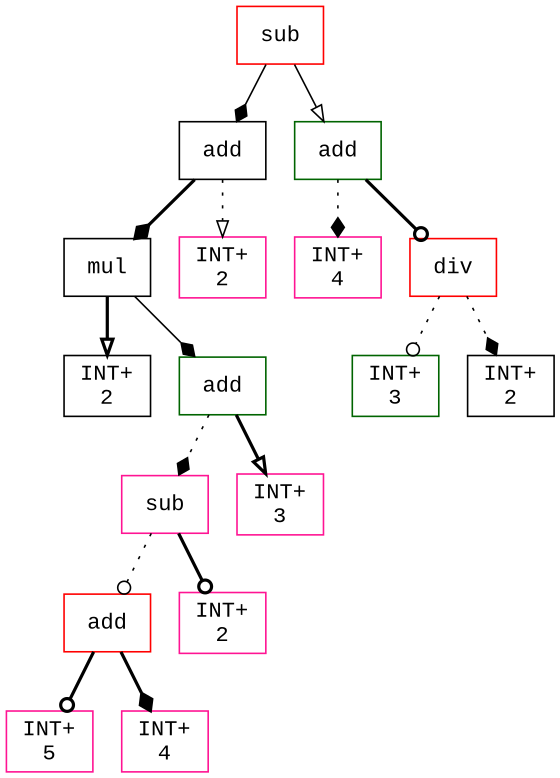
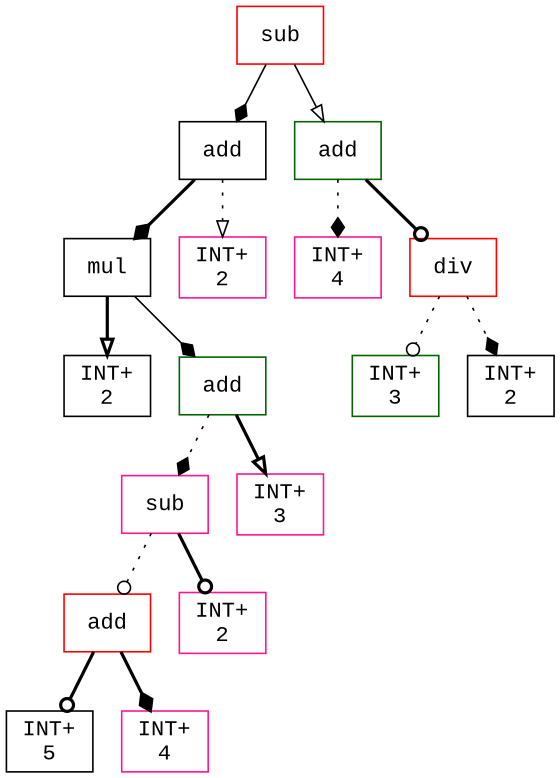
(50, 741) -> (50, 741)
